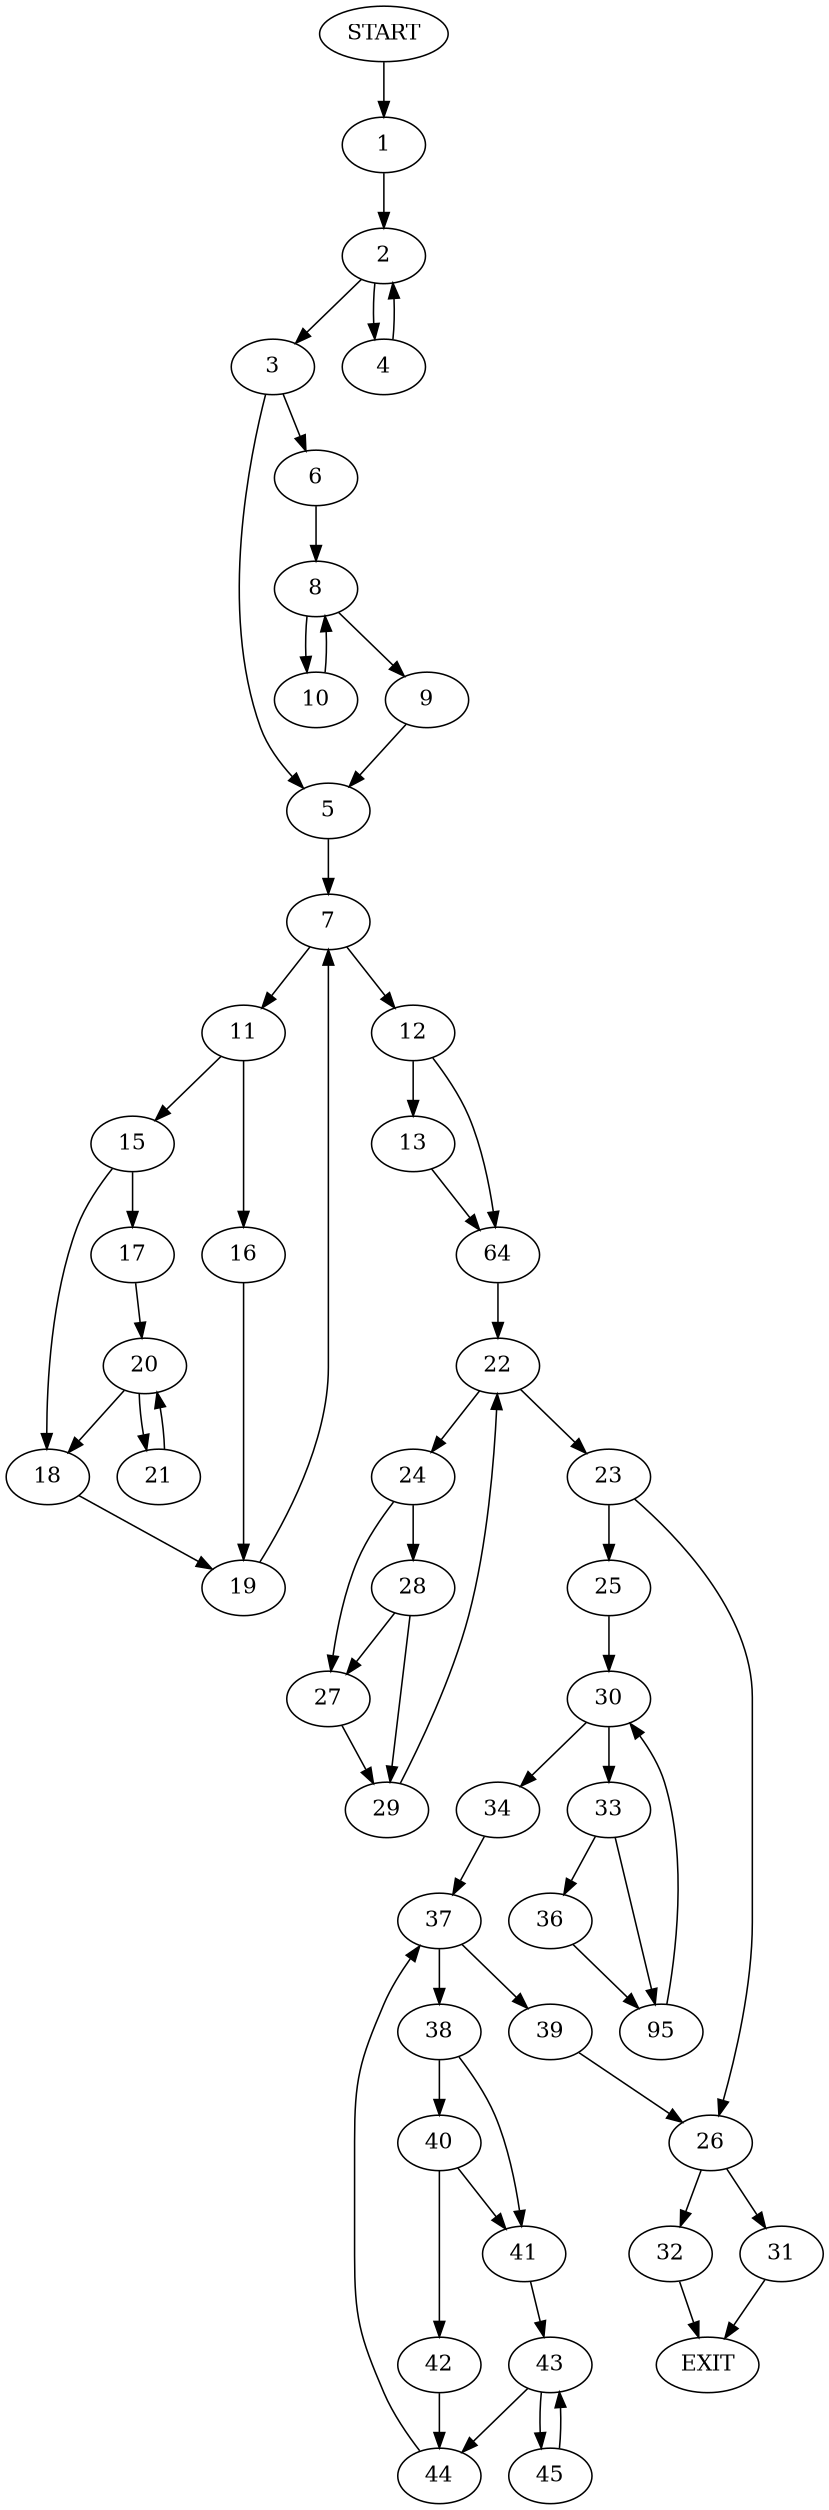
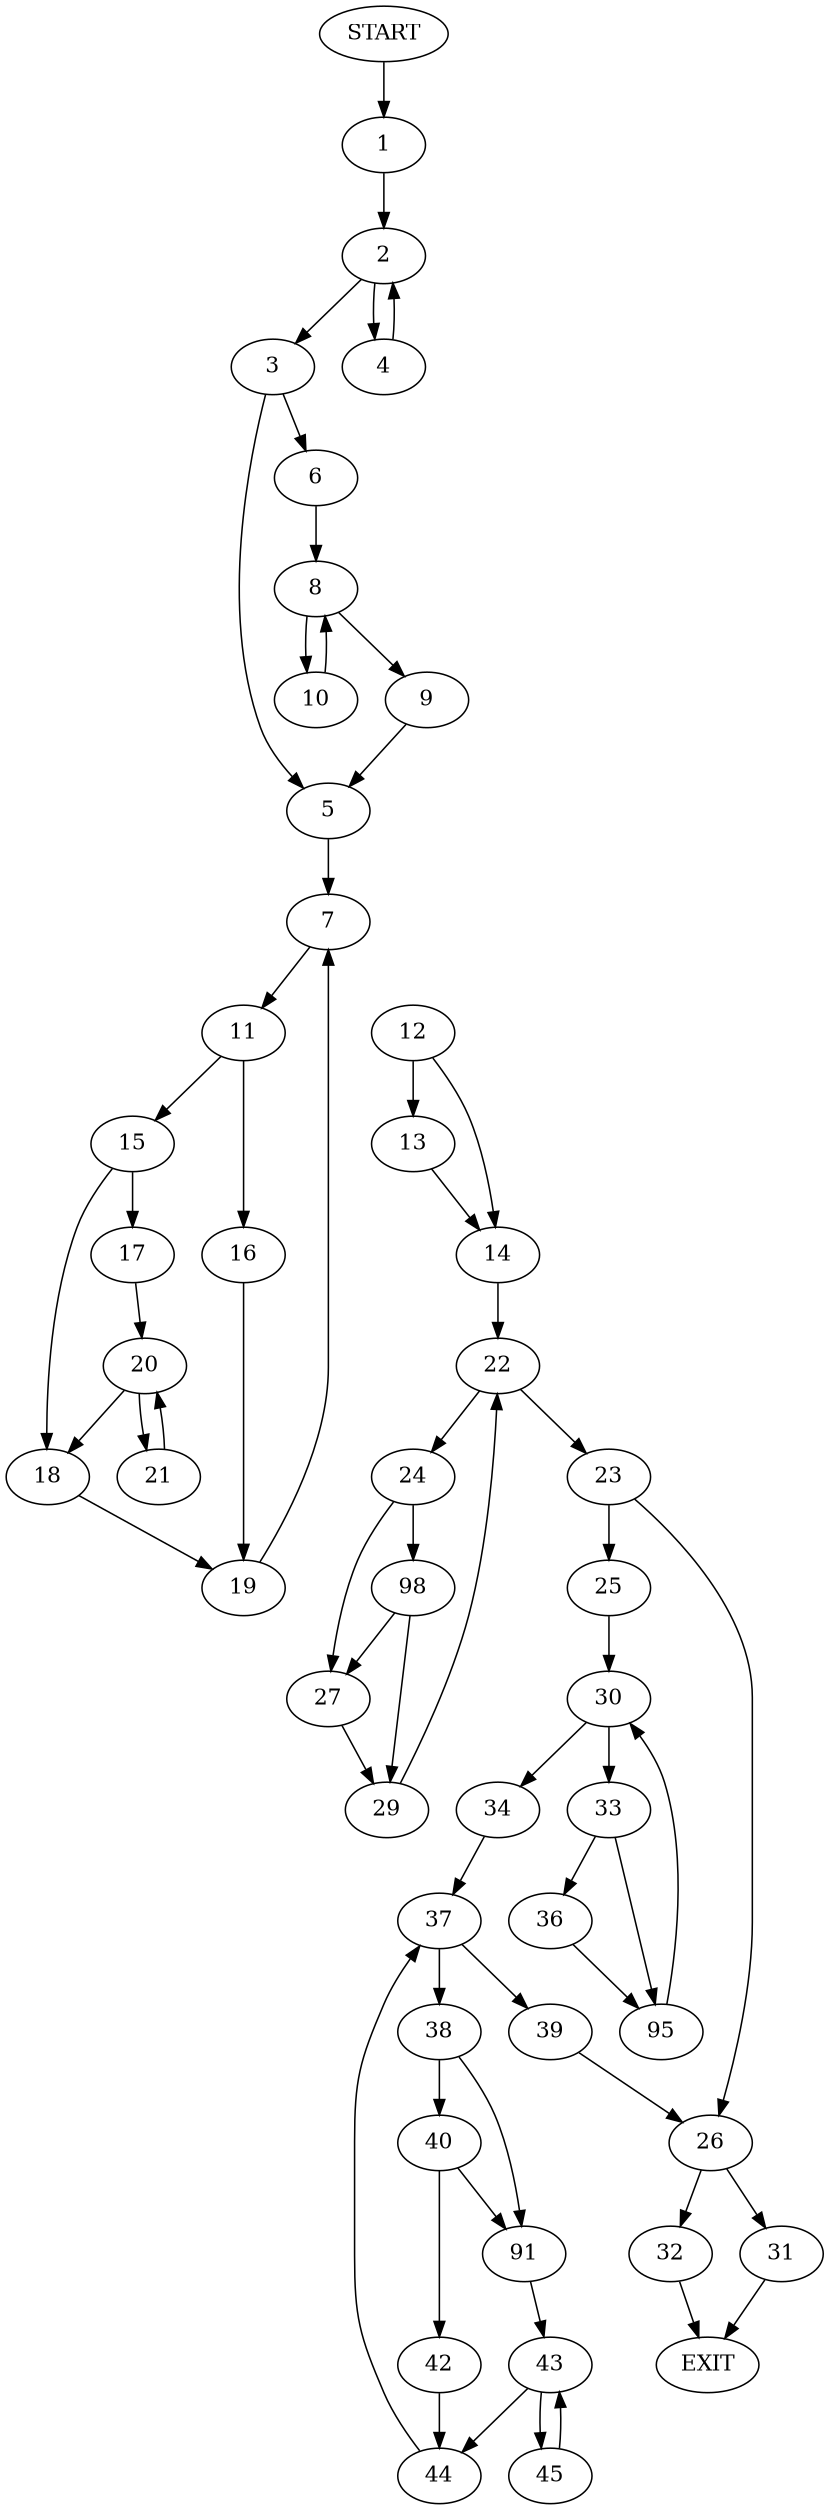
(366, 971) -> none
(498, 1255) -> (498, 1255)
(413, 1588) -> (413, 1588)
(524, 2254) -> (524, 2254)
